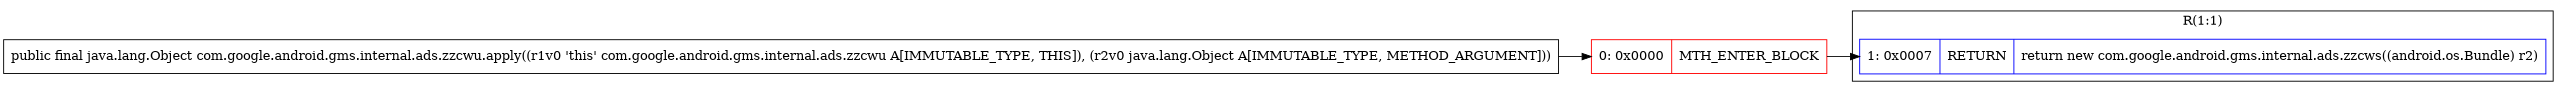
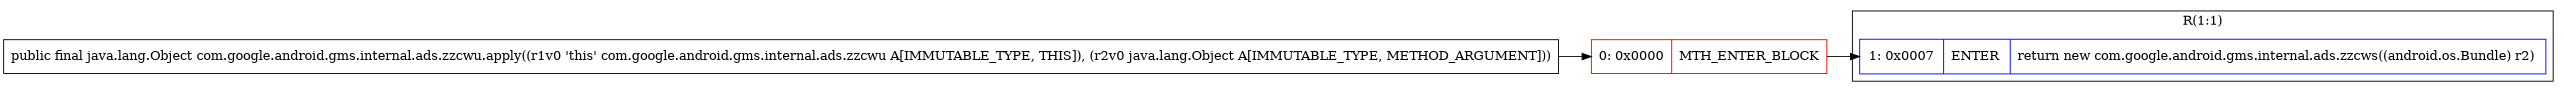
(1977, 56) -> (1975, 56)
